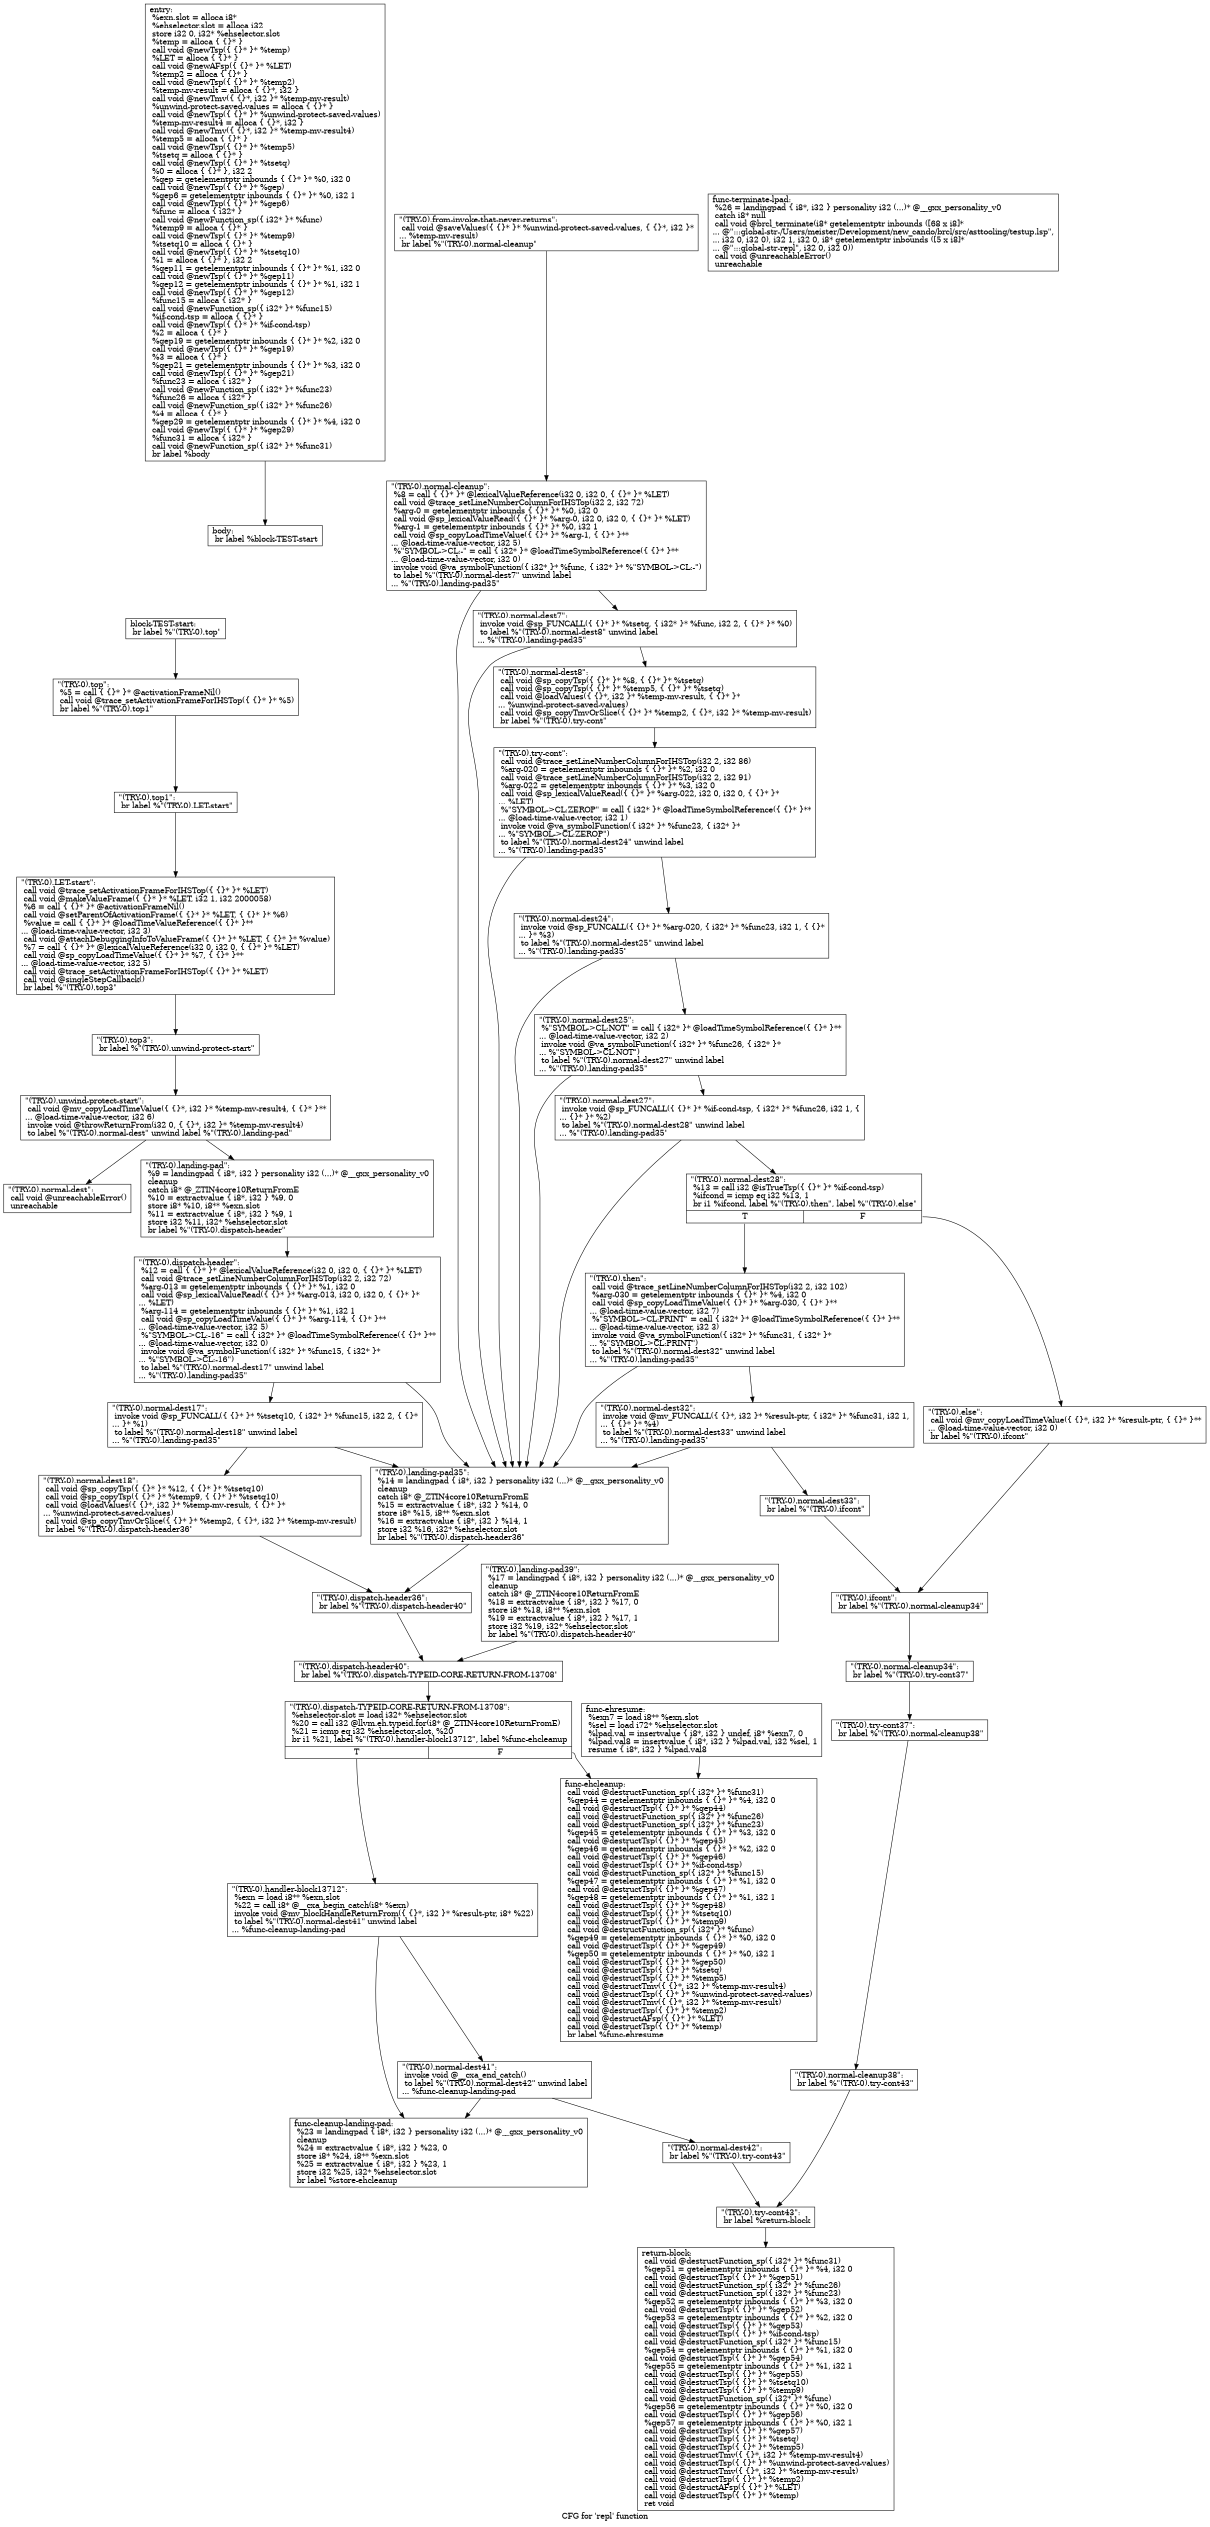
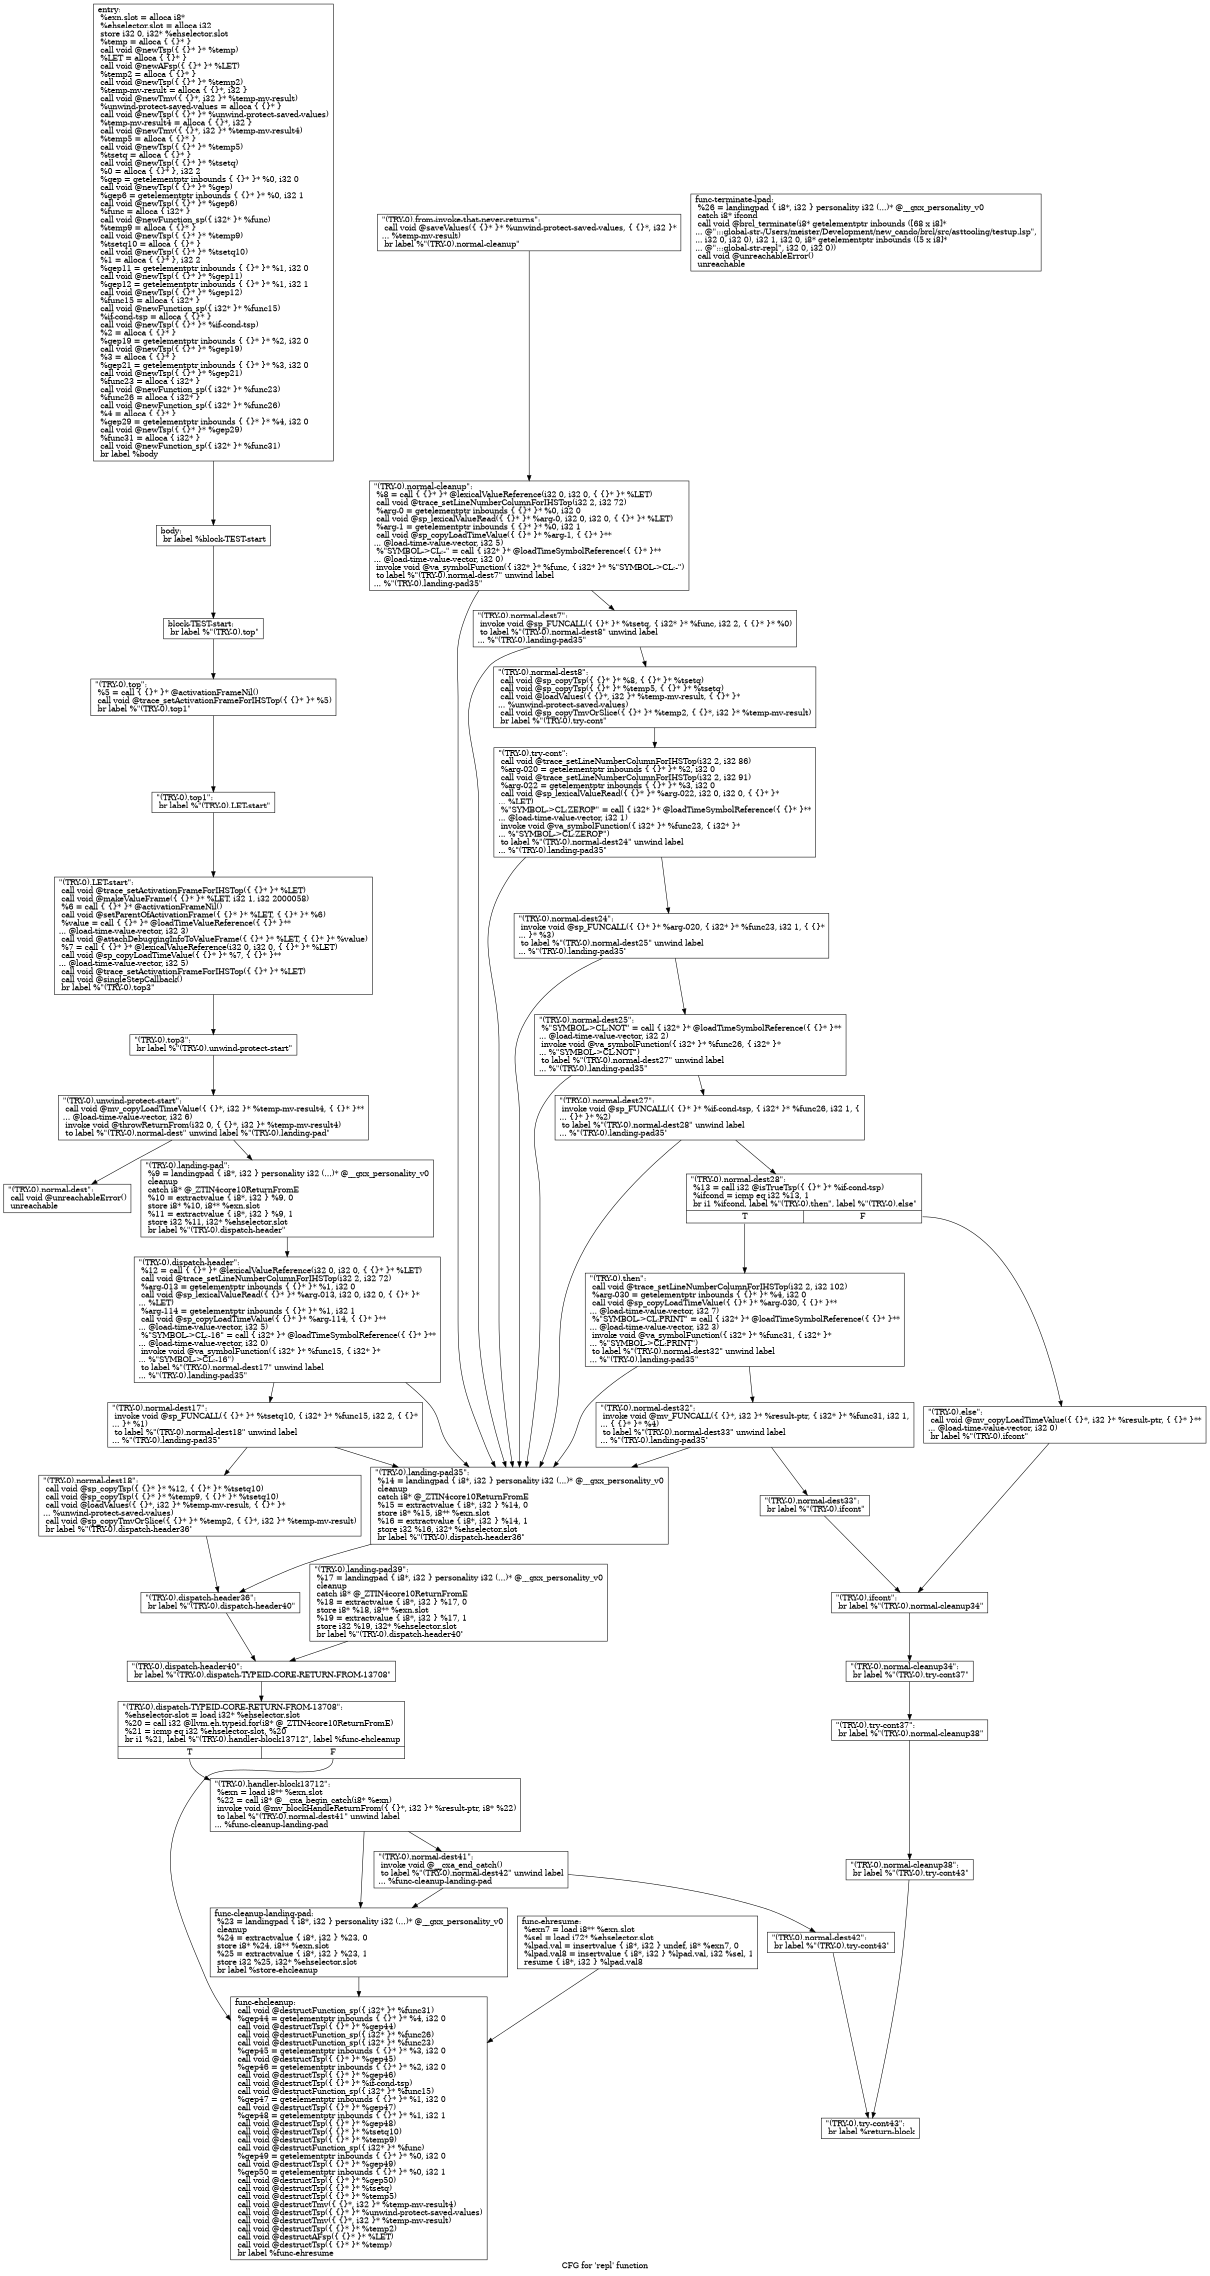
(739, 216) -> (726, 216)
none -> (213, 579)
none -> (359, 1984)
(766, 2379) -> none
